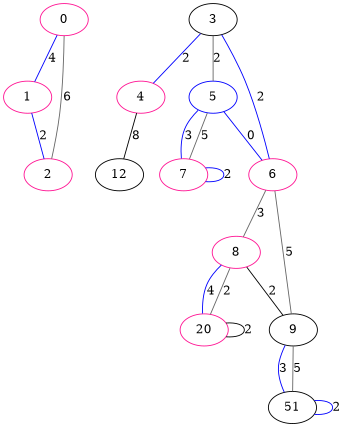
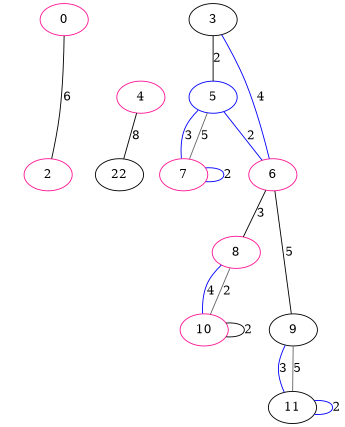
(177, 58) -> none
(213, 58) -> (213, 58)
(28, 97) -> none
(261, 97) -> (261, 97)
(61, 98) -> (61, 98)
(251, 136) -> (251, 136)
(119, 175) -> (119, 175)
(255, 214) -> (255, 214)
(283, 252) -> (283, 252)
(265, 291) -> none
(204, 330) -> (204, 330)
(292, 407) -> (292, 407)
